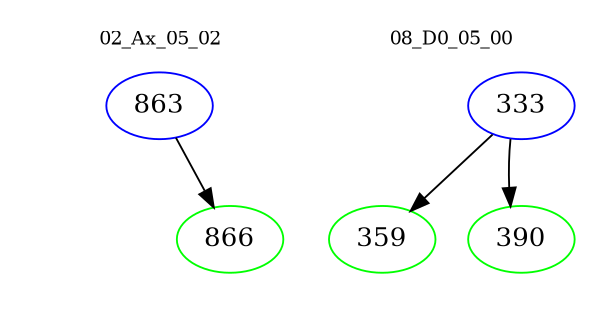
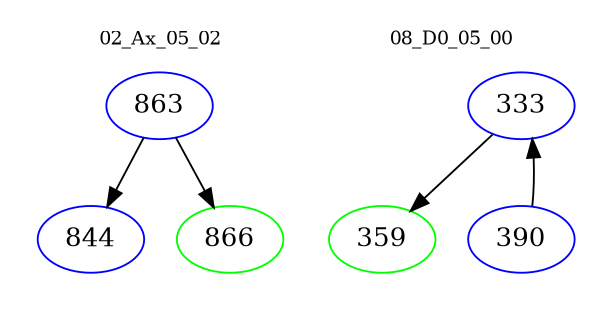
(509, 163) -> (534, 182)
none -> (91, 239)
(521, 239) -> (521, 239)
